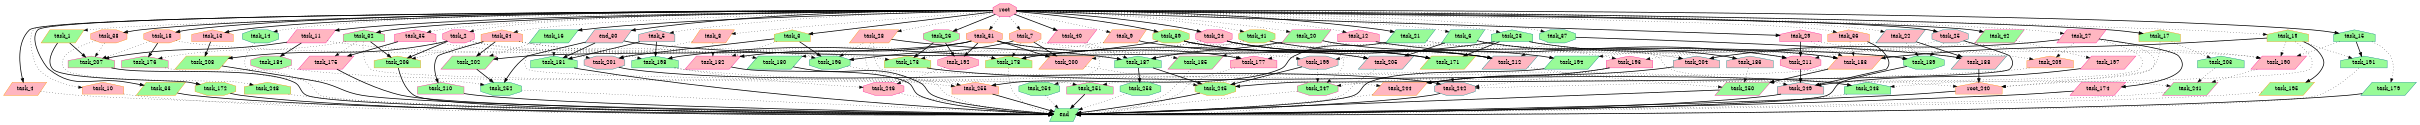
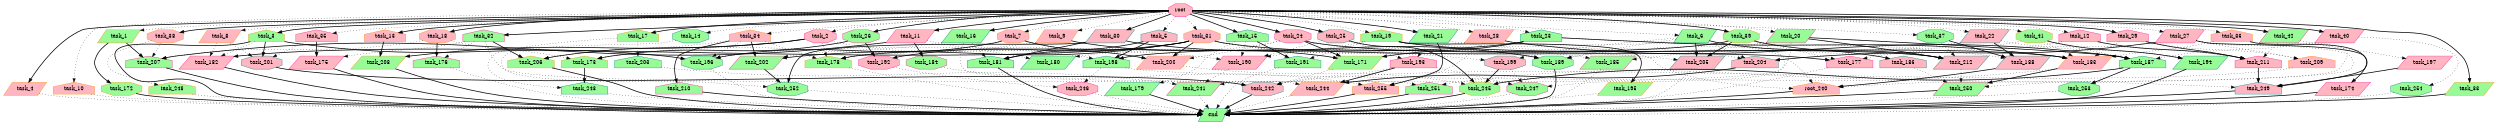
(608, 36) -> (1110, 36)
(1801, 63) -> (2258, 63)
(927, 90) -> (578, 108)
